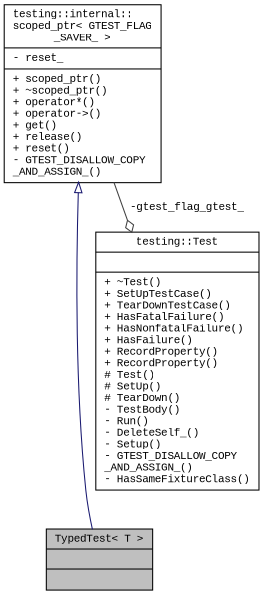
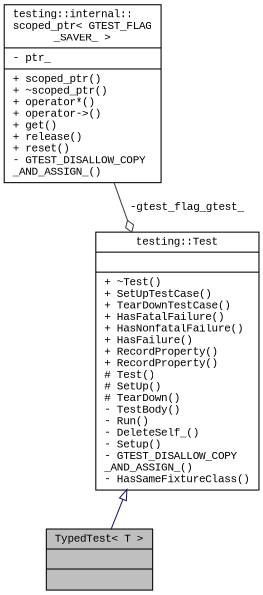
(38, 58) -> (32, 58)
(78, 361) -> (117, 514)
